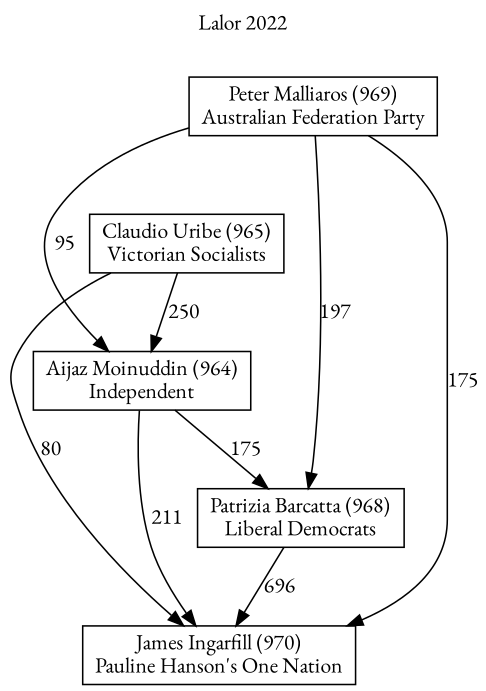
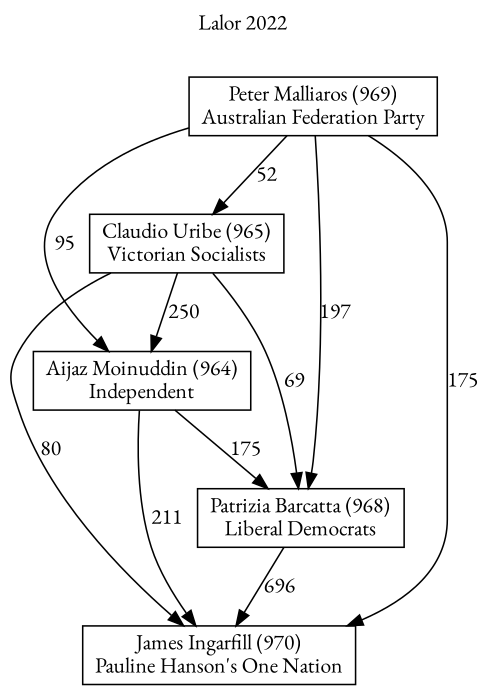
none -> (255, 169)
none -> (271, 366)
